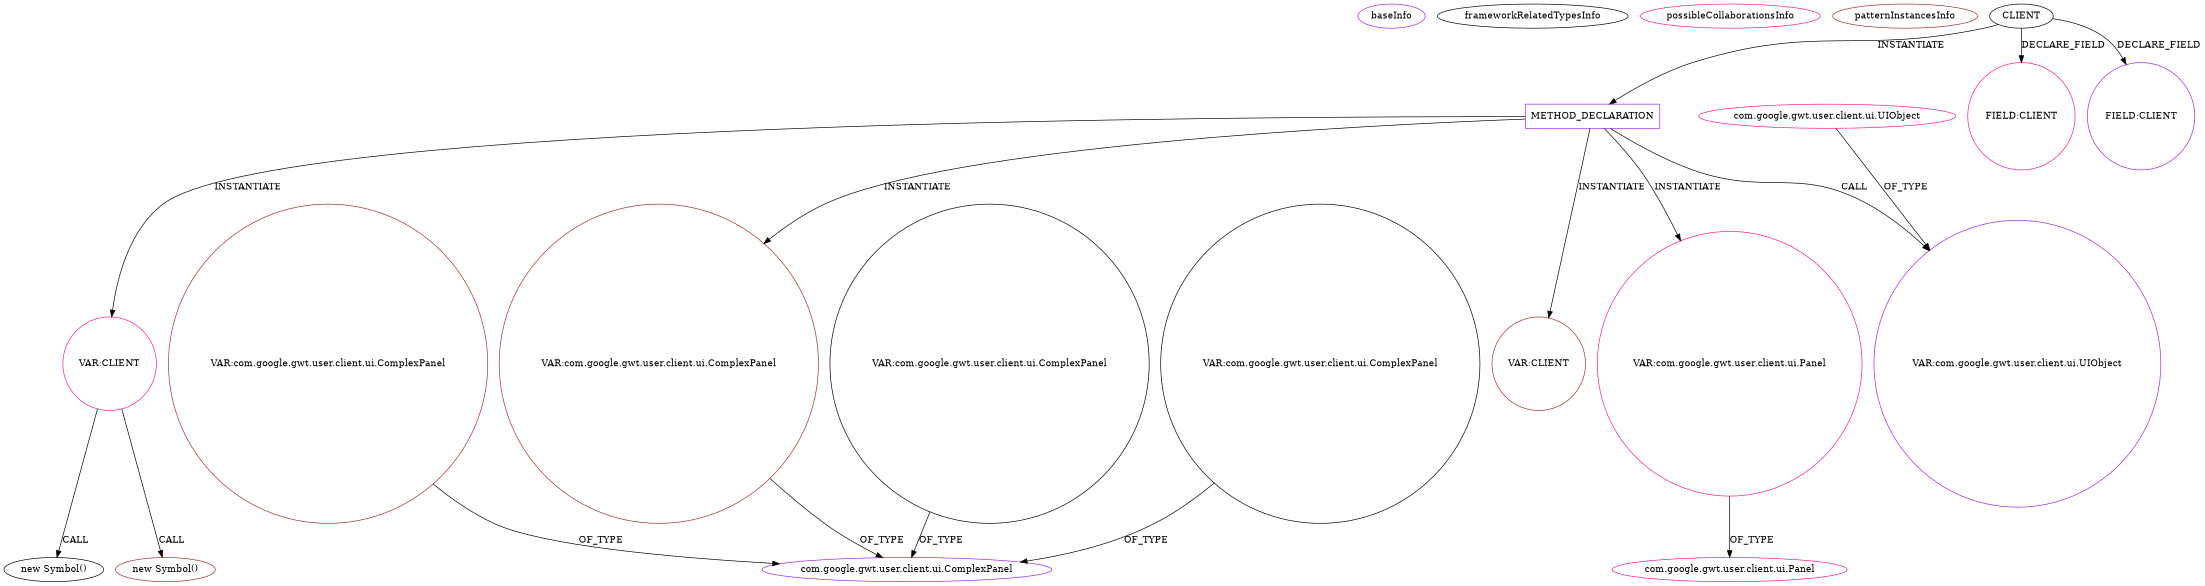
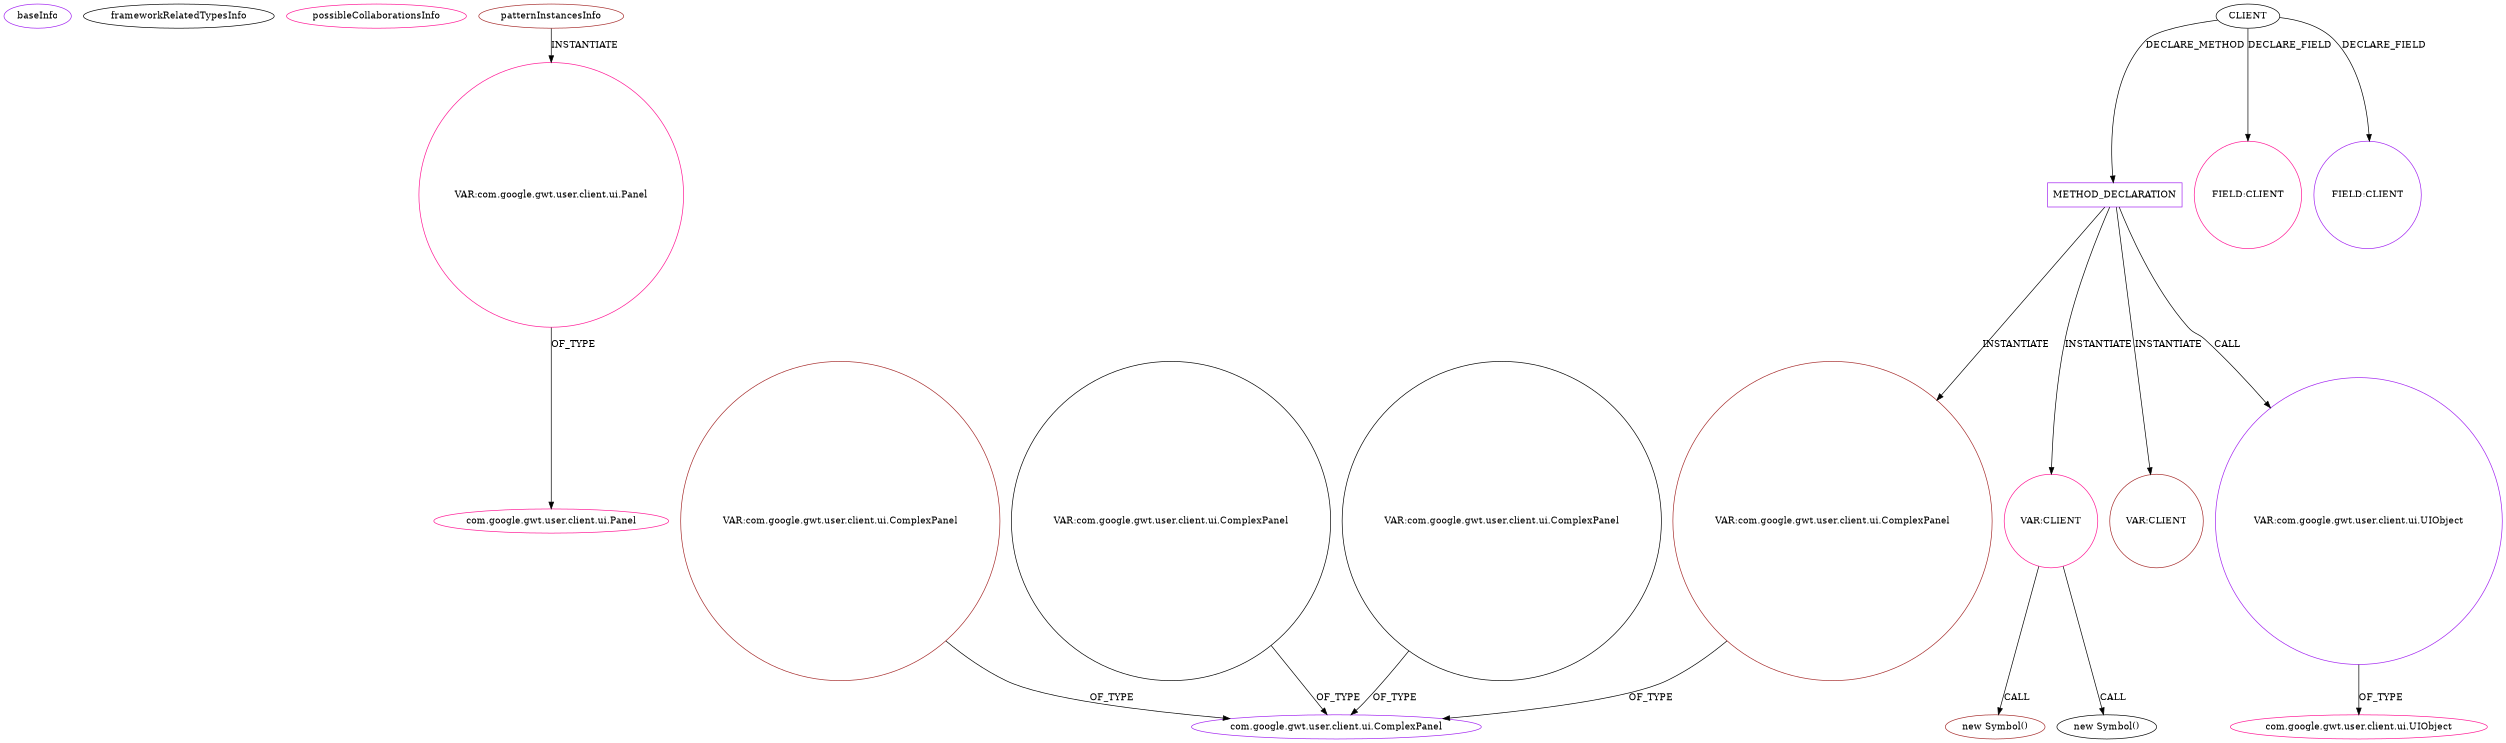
(1911, 45) -> (2195, 45)
(1646, 178) -> (551, 42)
(1881, 187) -> (2359, 686)
